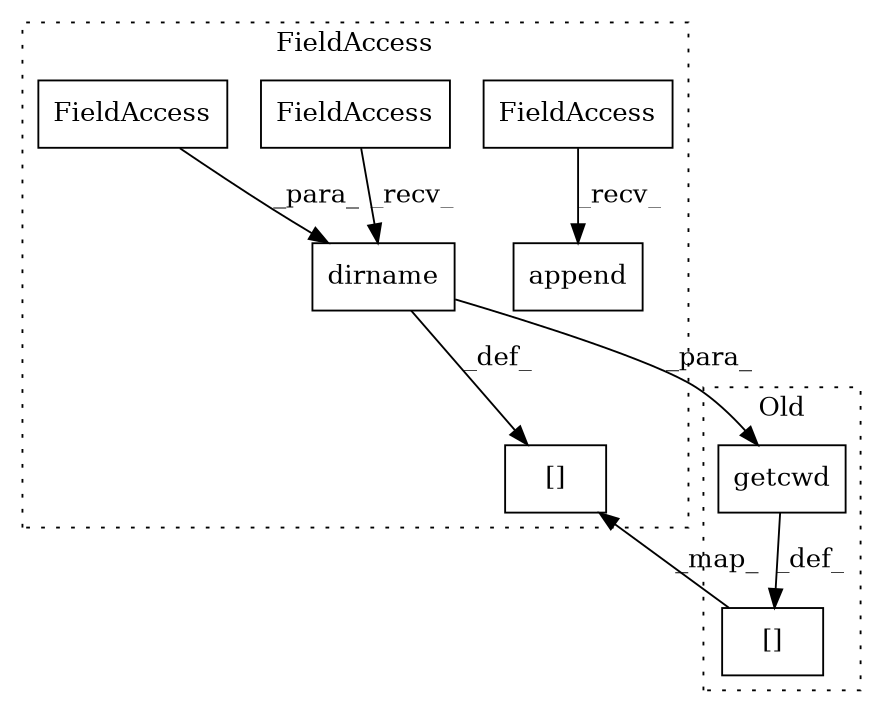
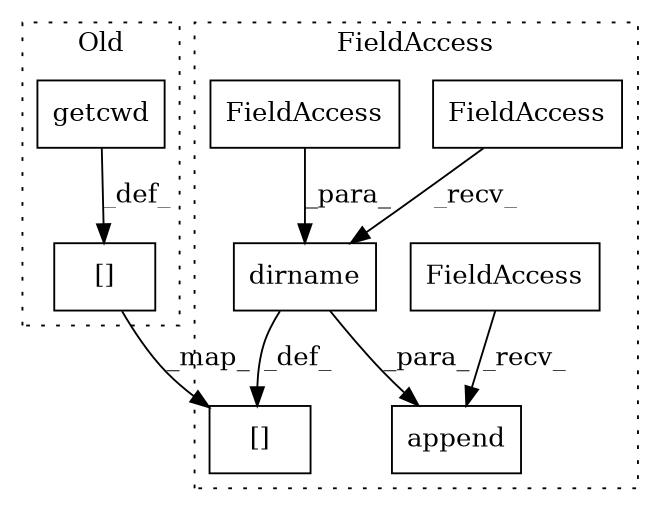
(609, 349) -> (366, 353)
